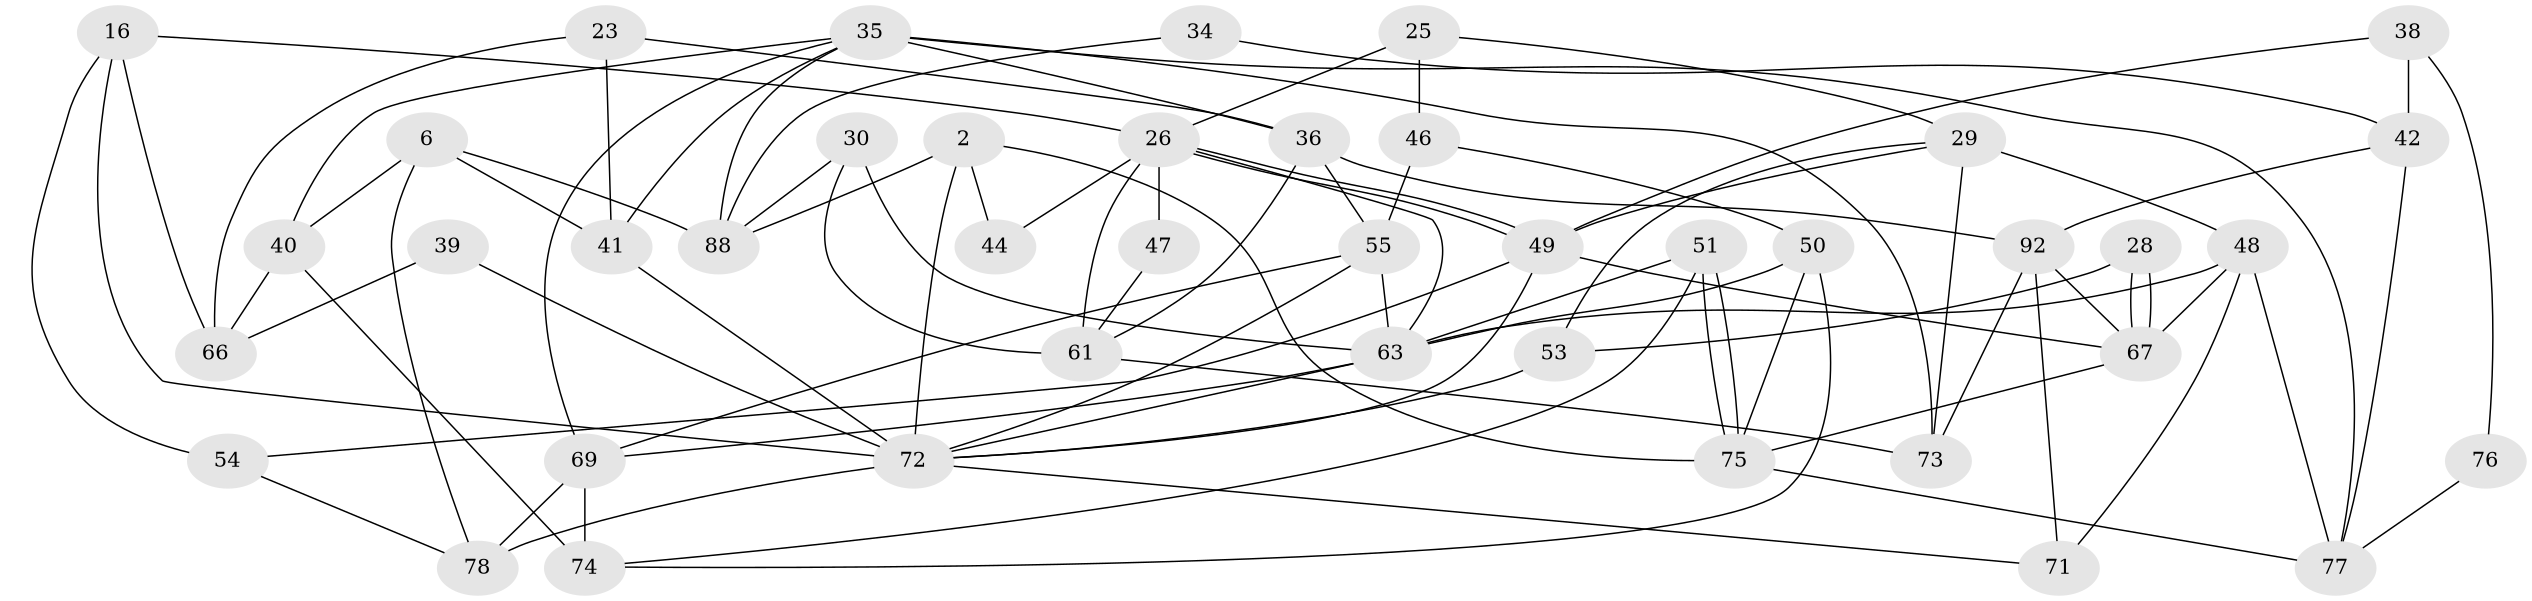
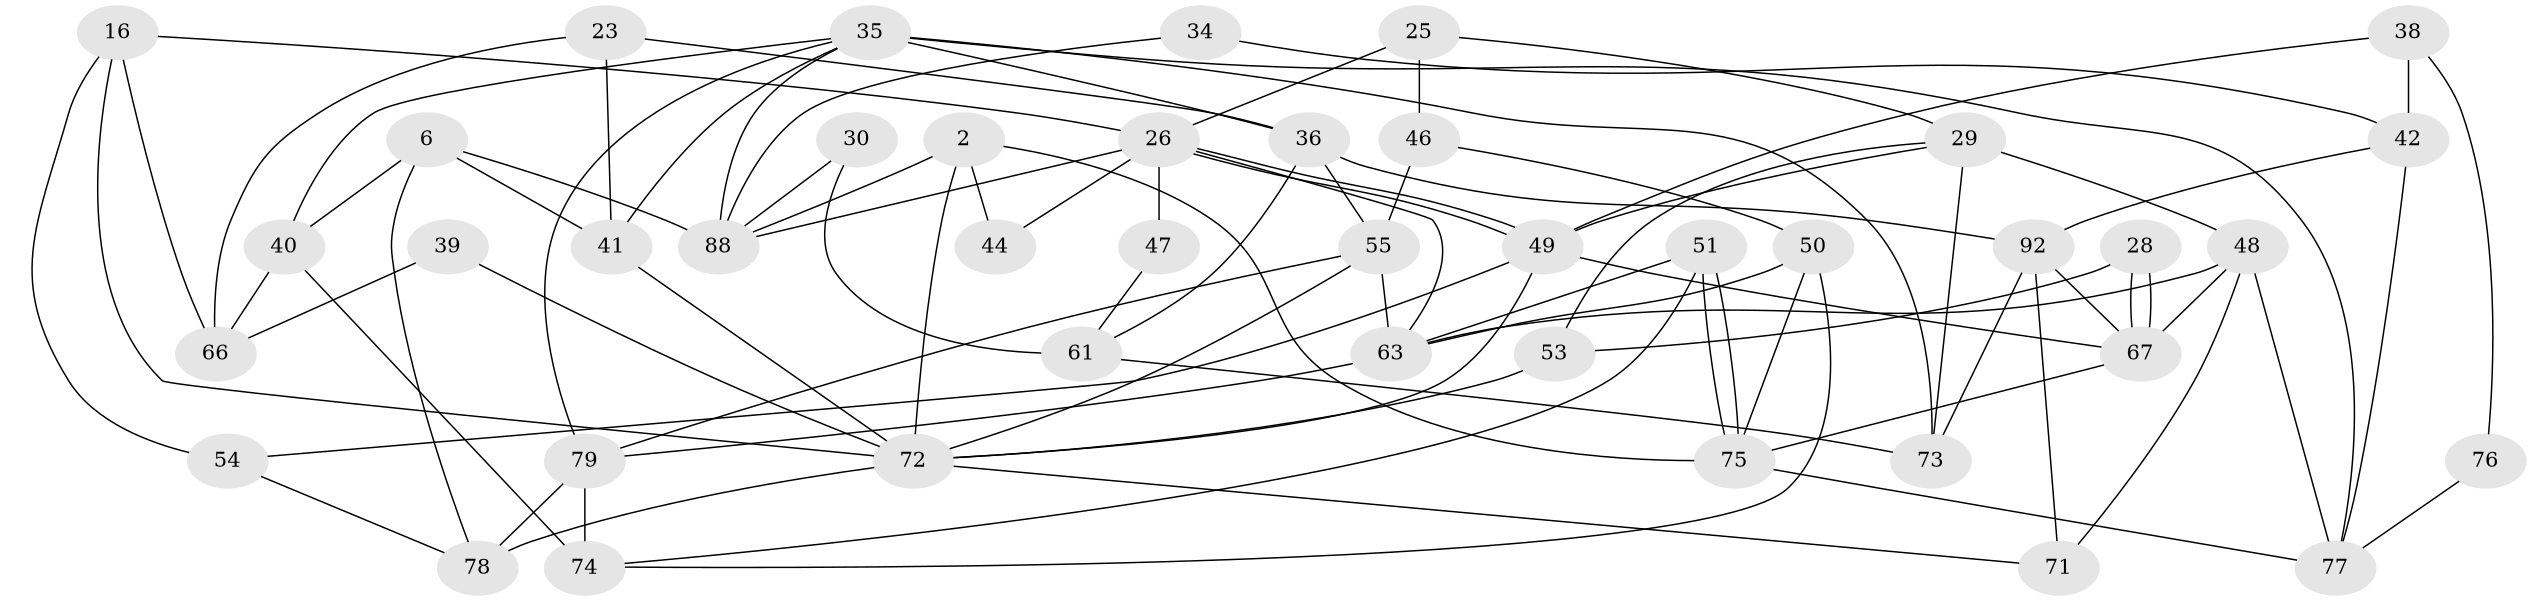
(1098, 241) -> (930, 195)
(1051, 310) -> none
(1153, 408) -> none
(585, 461) -> (585, 461)
